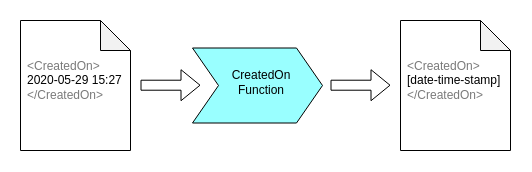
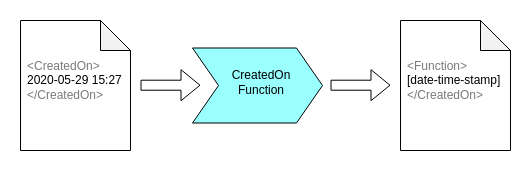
(459, 81) -> (459, 81)
